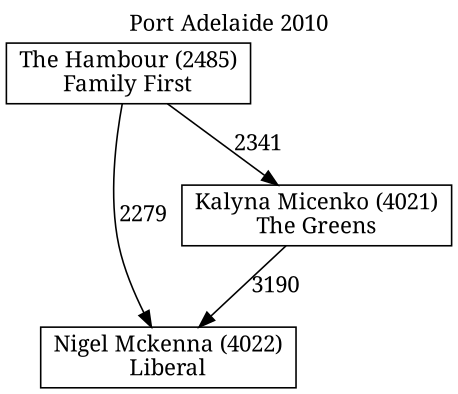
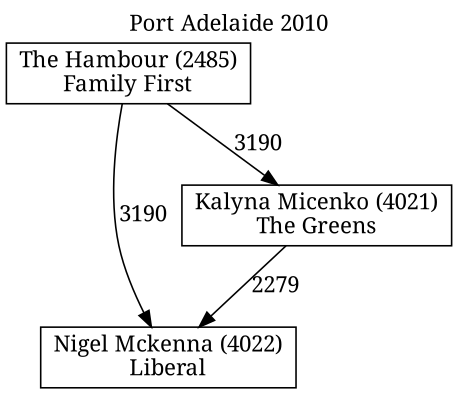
(259, 144) -> (259, 144)
(144, 215) -> (144, 215)
(276, 286) -> (276, 286)
